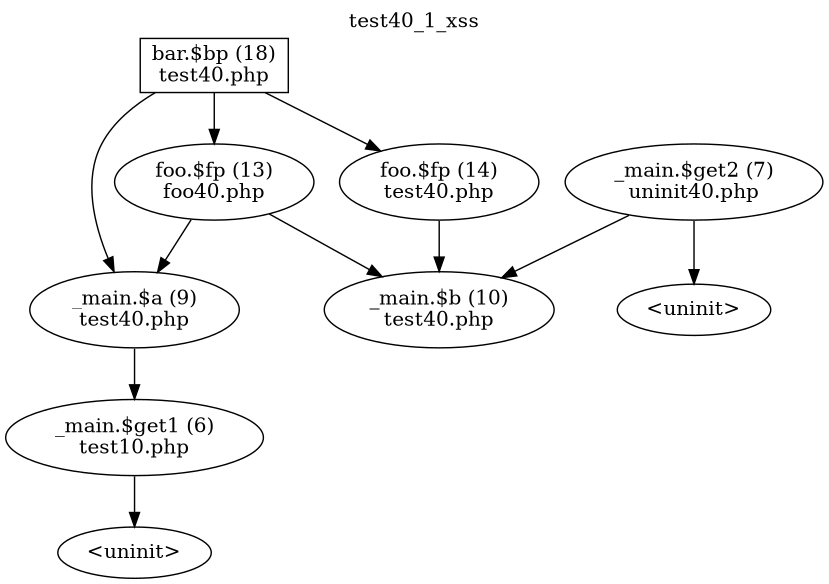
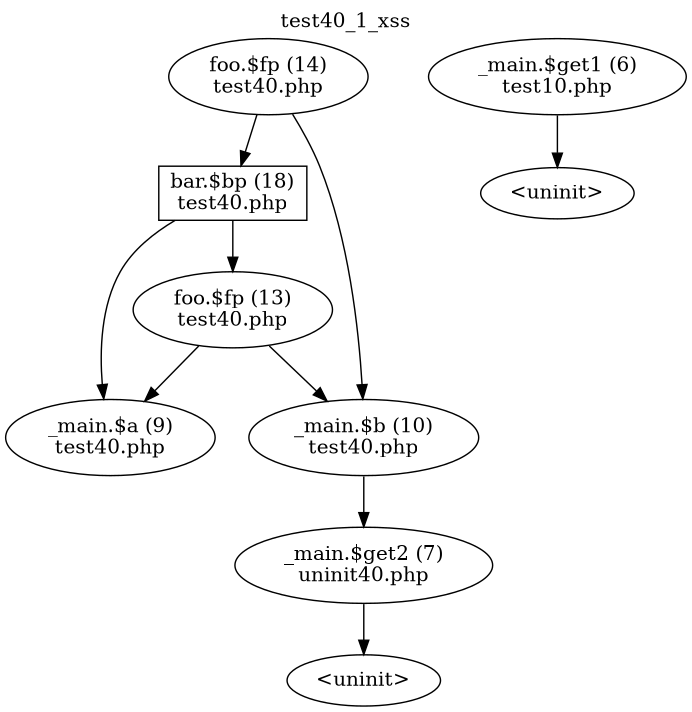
(316, 119) -> (251, 133)
(214, 182) -> (233, 310)
(572, 243) -> (364, 494)
(135, 367) -> none
